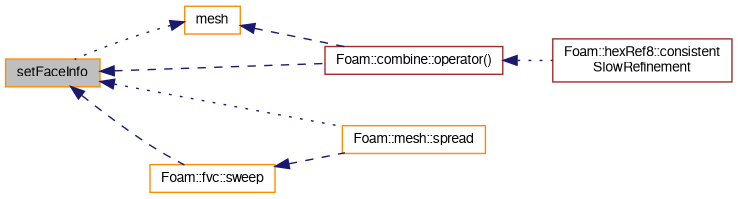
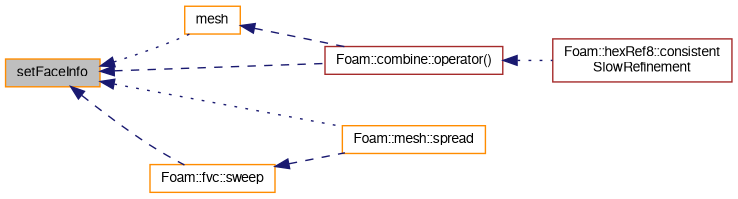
(122, 41) -> (153, 49)
